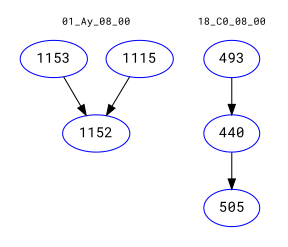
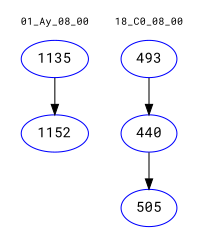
(54, 59) -> none
(140, 59) -> (55, 59)
